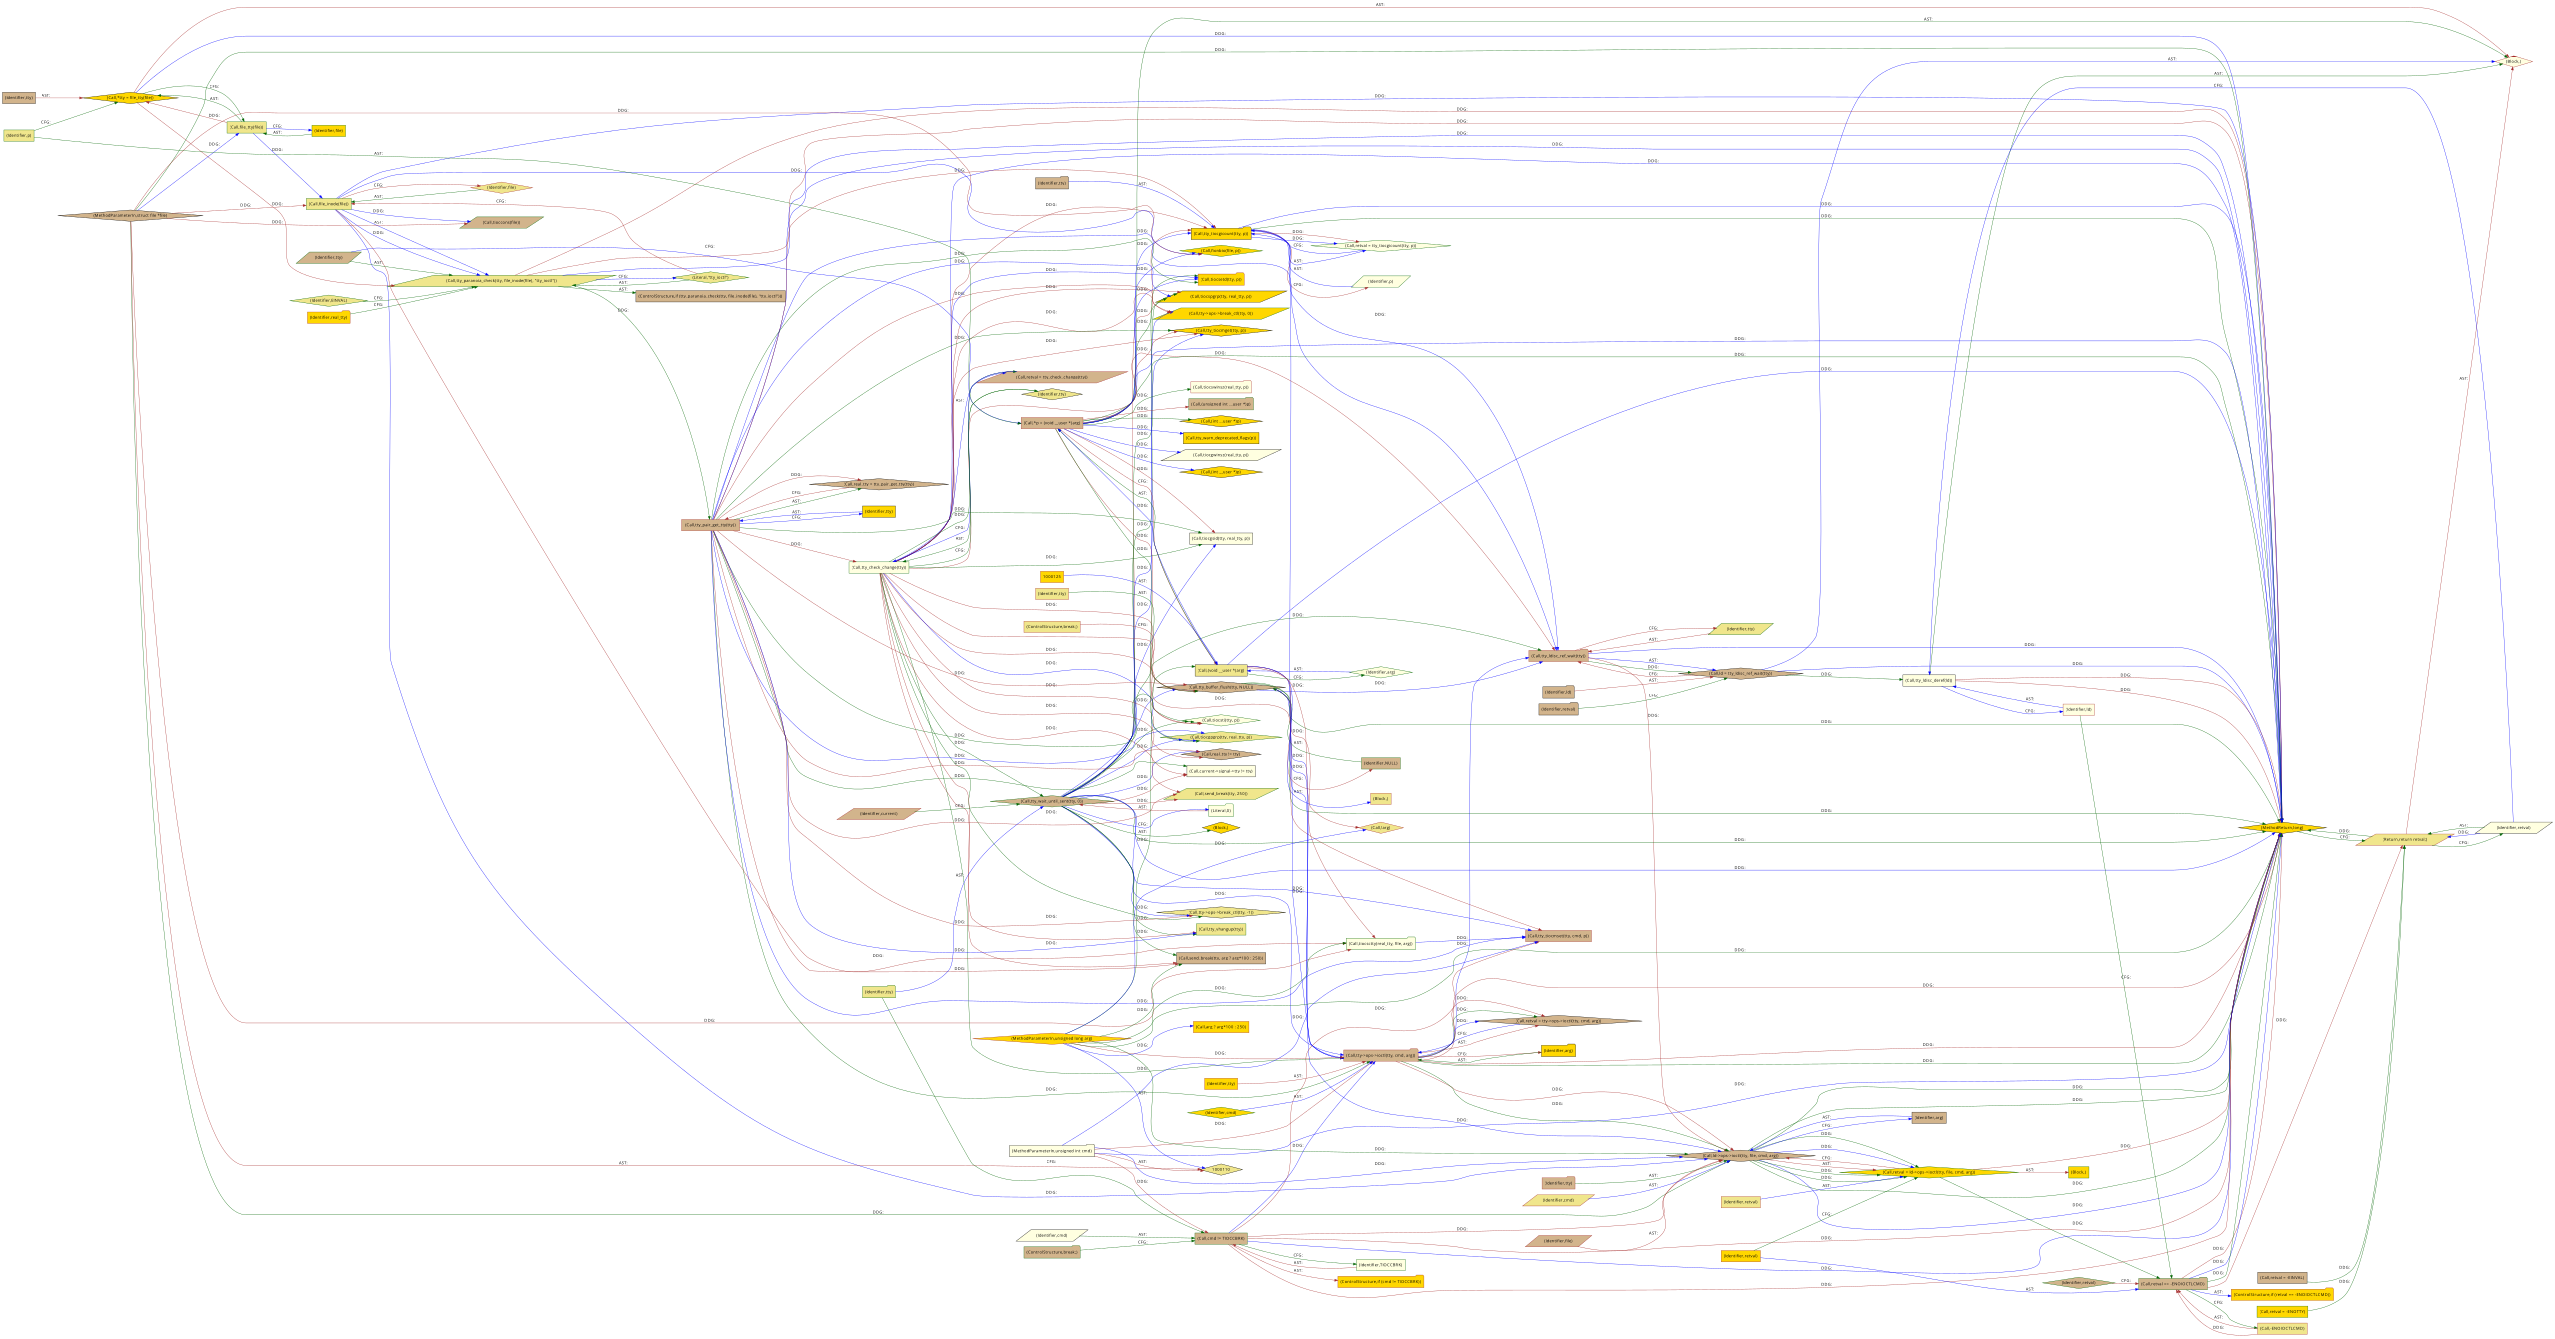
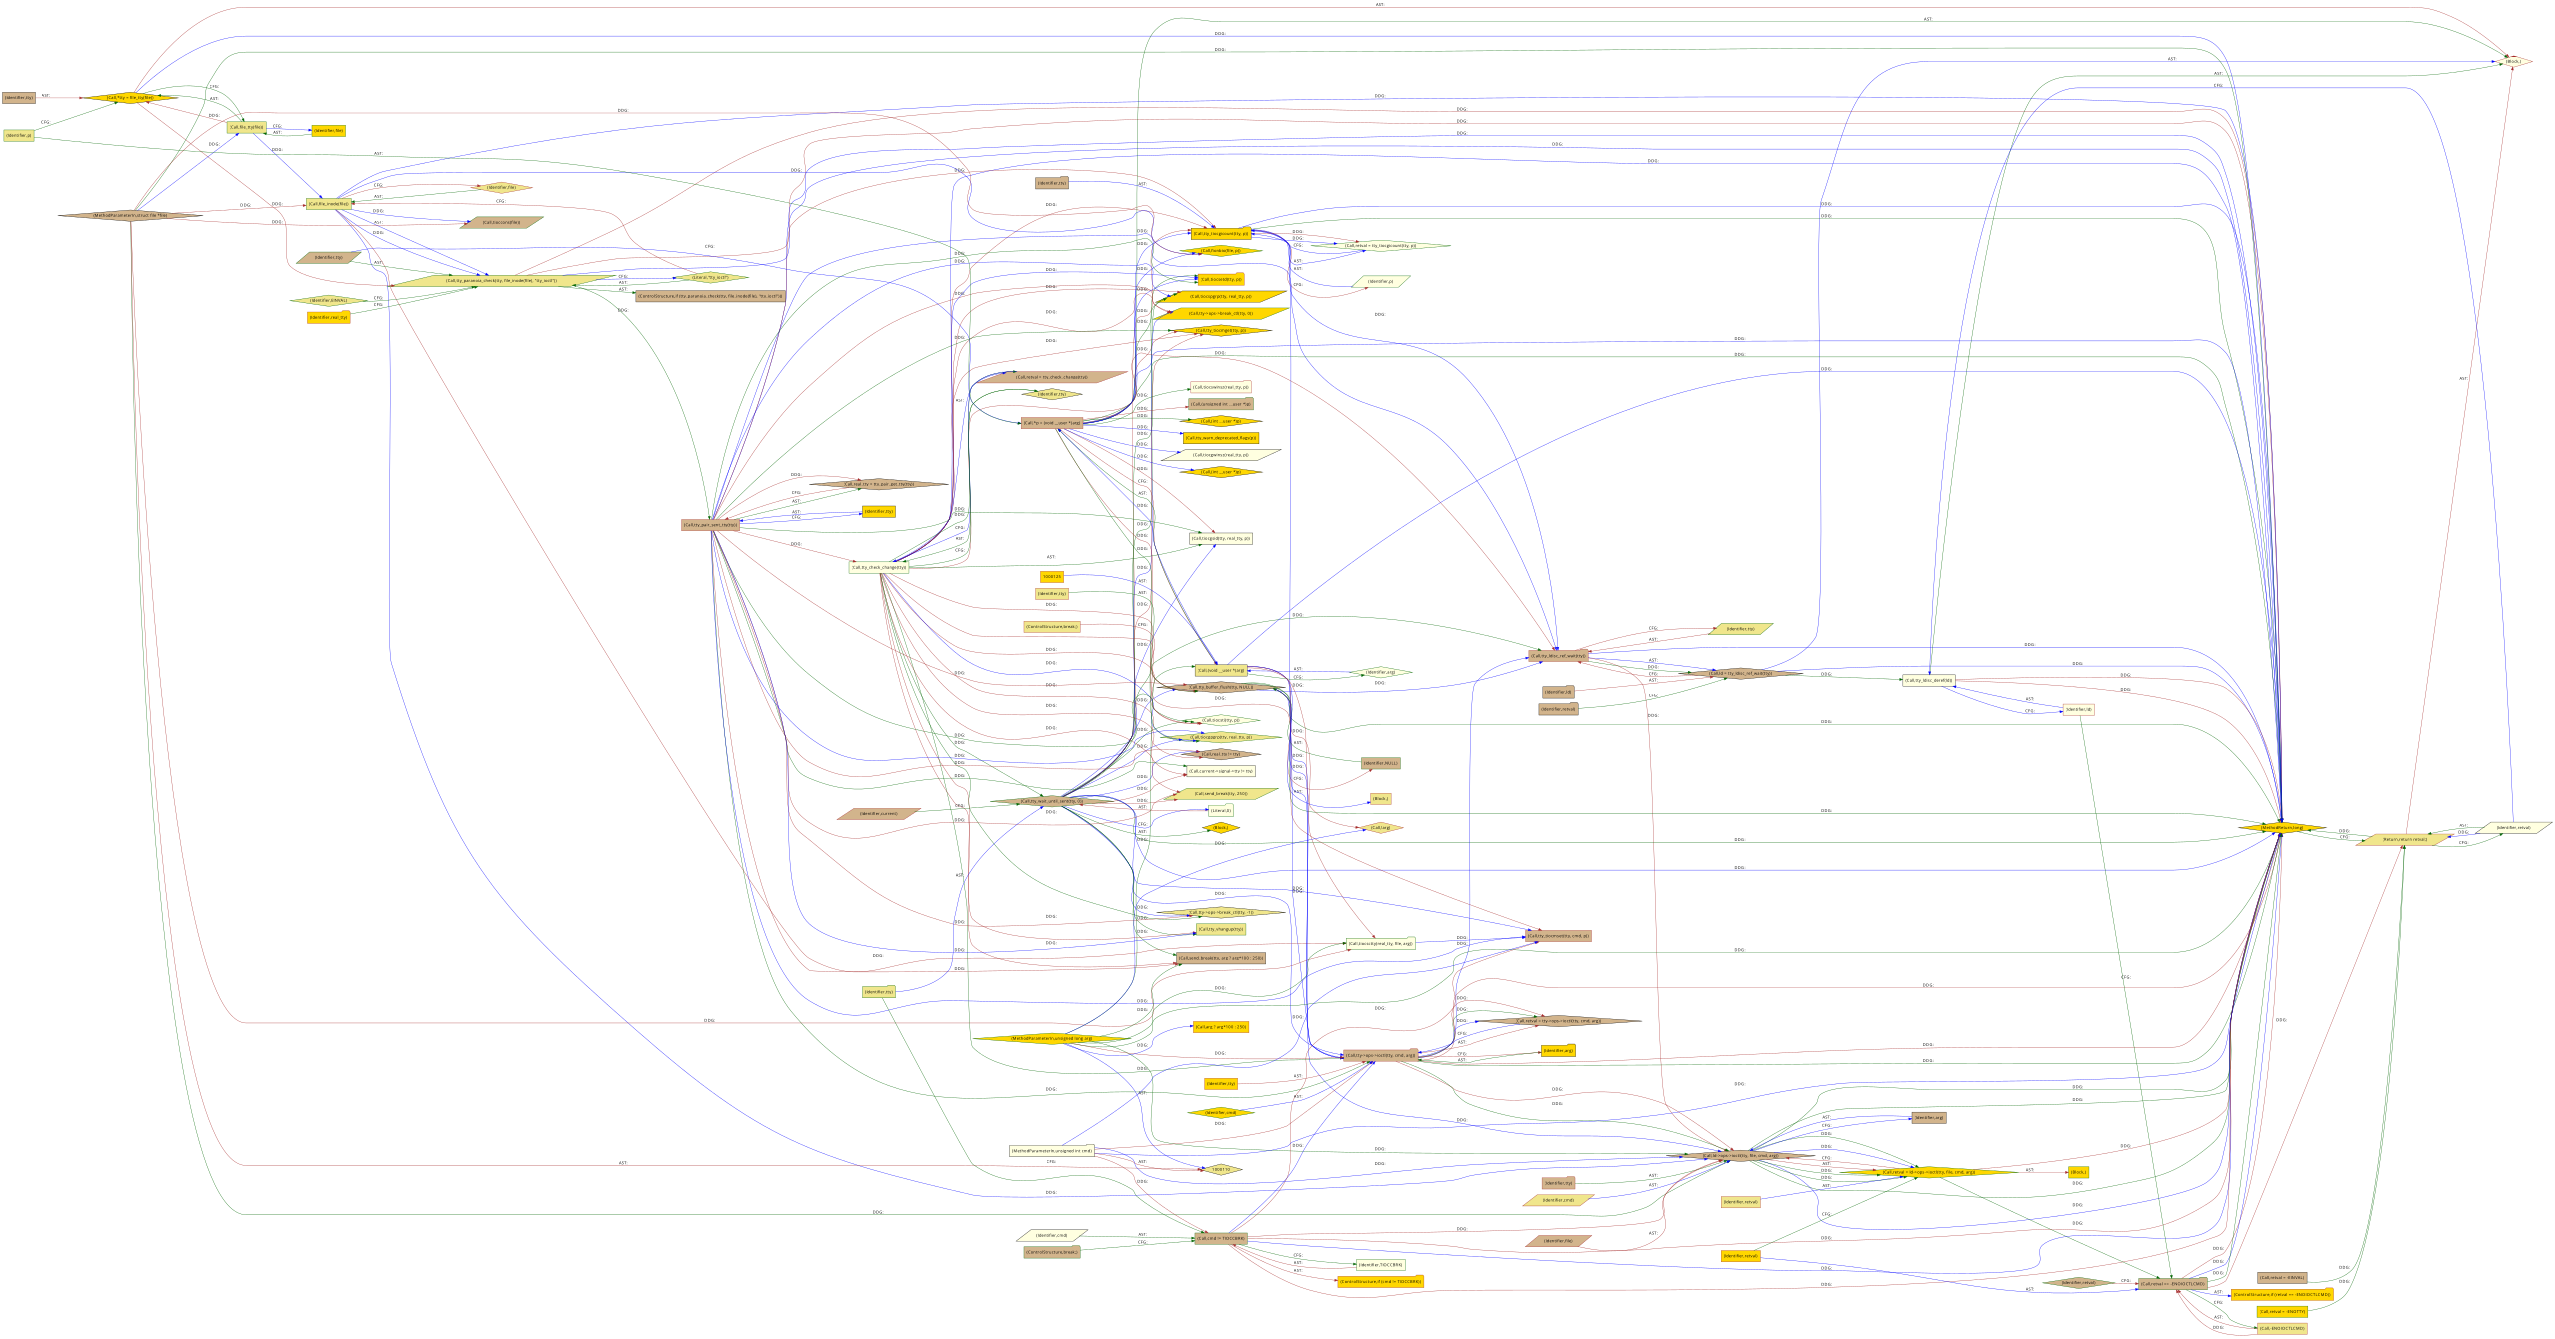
(711, 525) -> (711, 525)
(1052, 557) -> (1052, 557)
(1147, 611) -> (1147, 611)
(1052, 1039) -> (1052, 1039)
